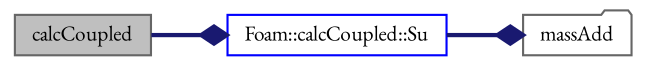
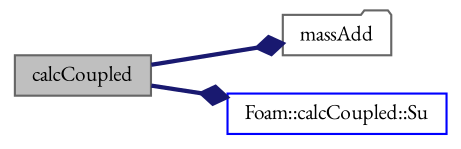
(472, 35) -> (204, 56)
